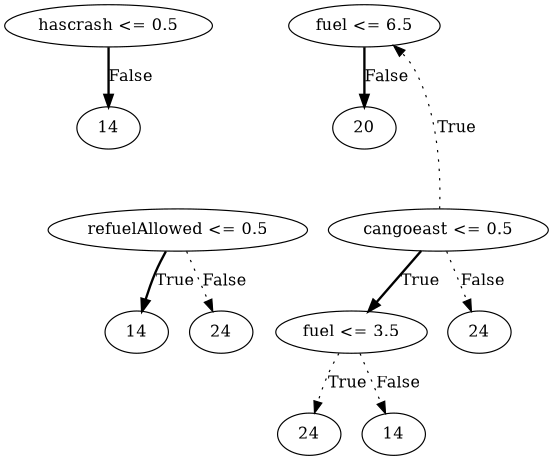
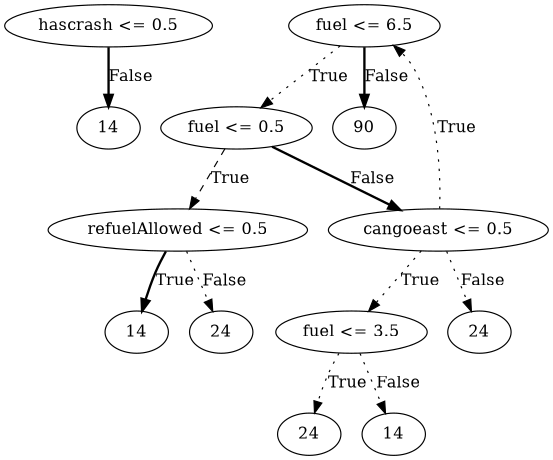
none -> (236, 128)
(364, 128) -> (364, 128)
(399, 277) -> (399, 277)
